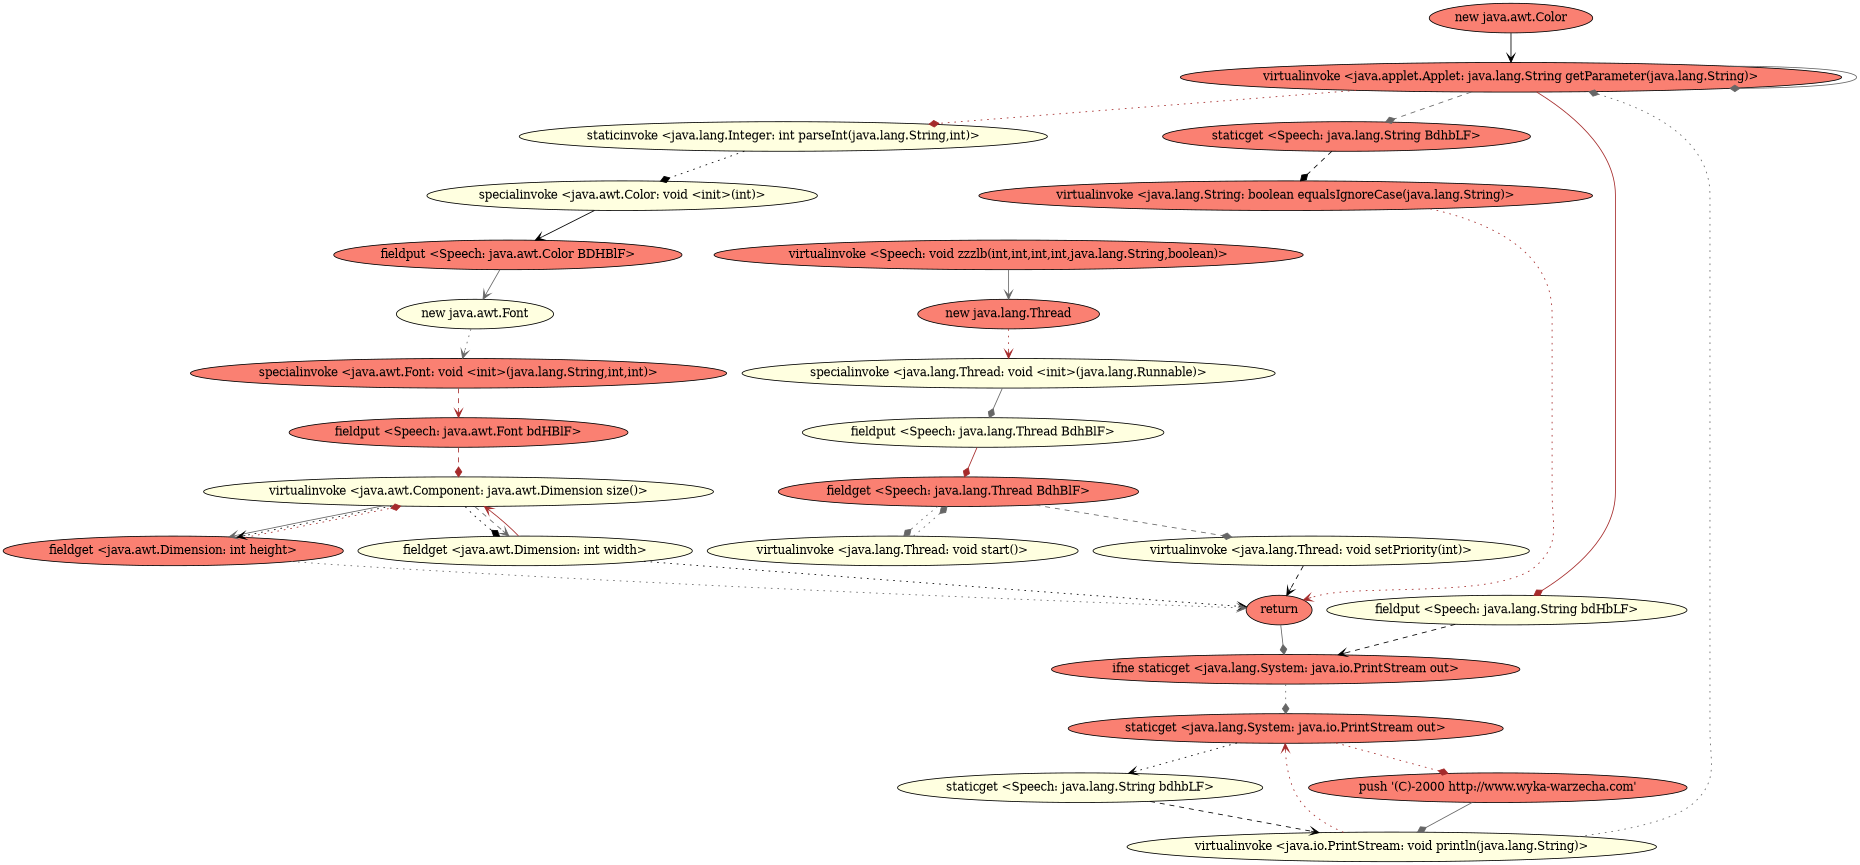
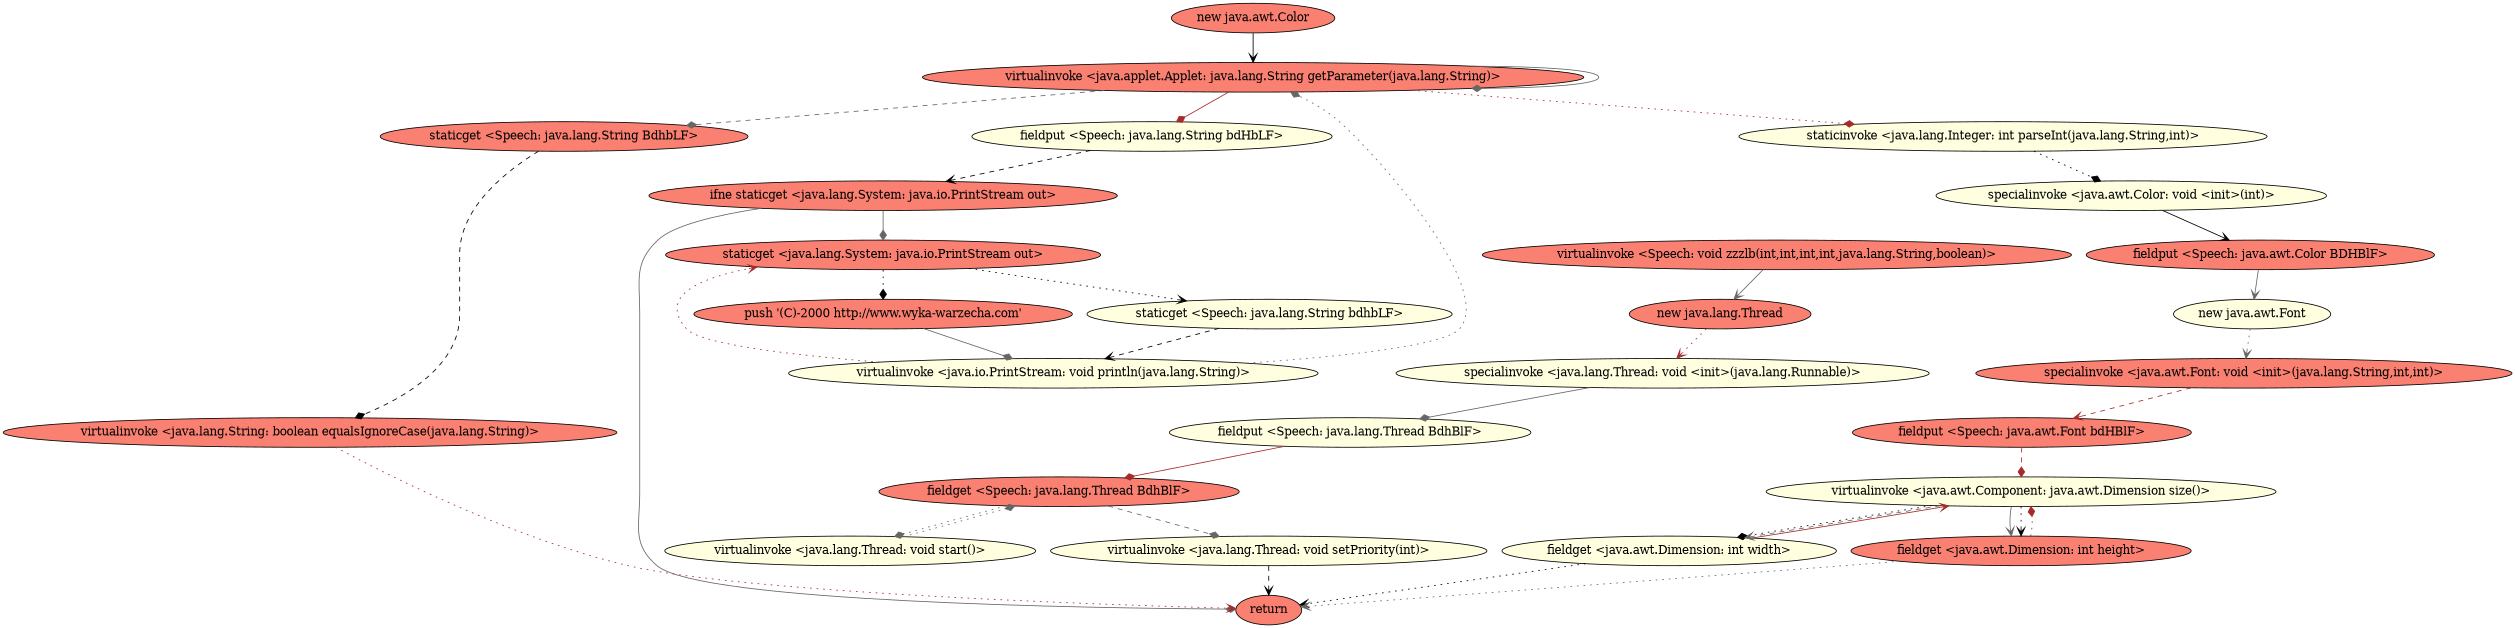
(1282, 635) -> (742, 587)
(1286, 694) -> (883, 220)
(1387, 757) -> (883, 280)
